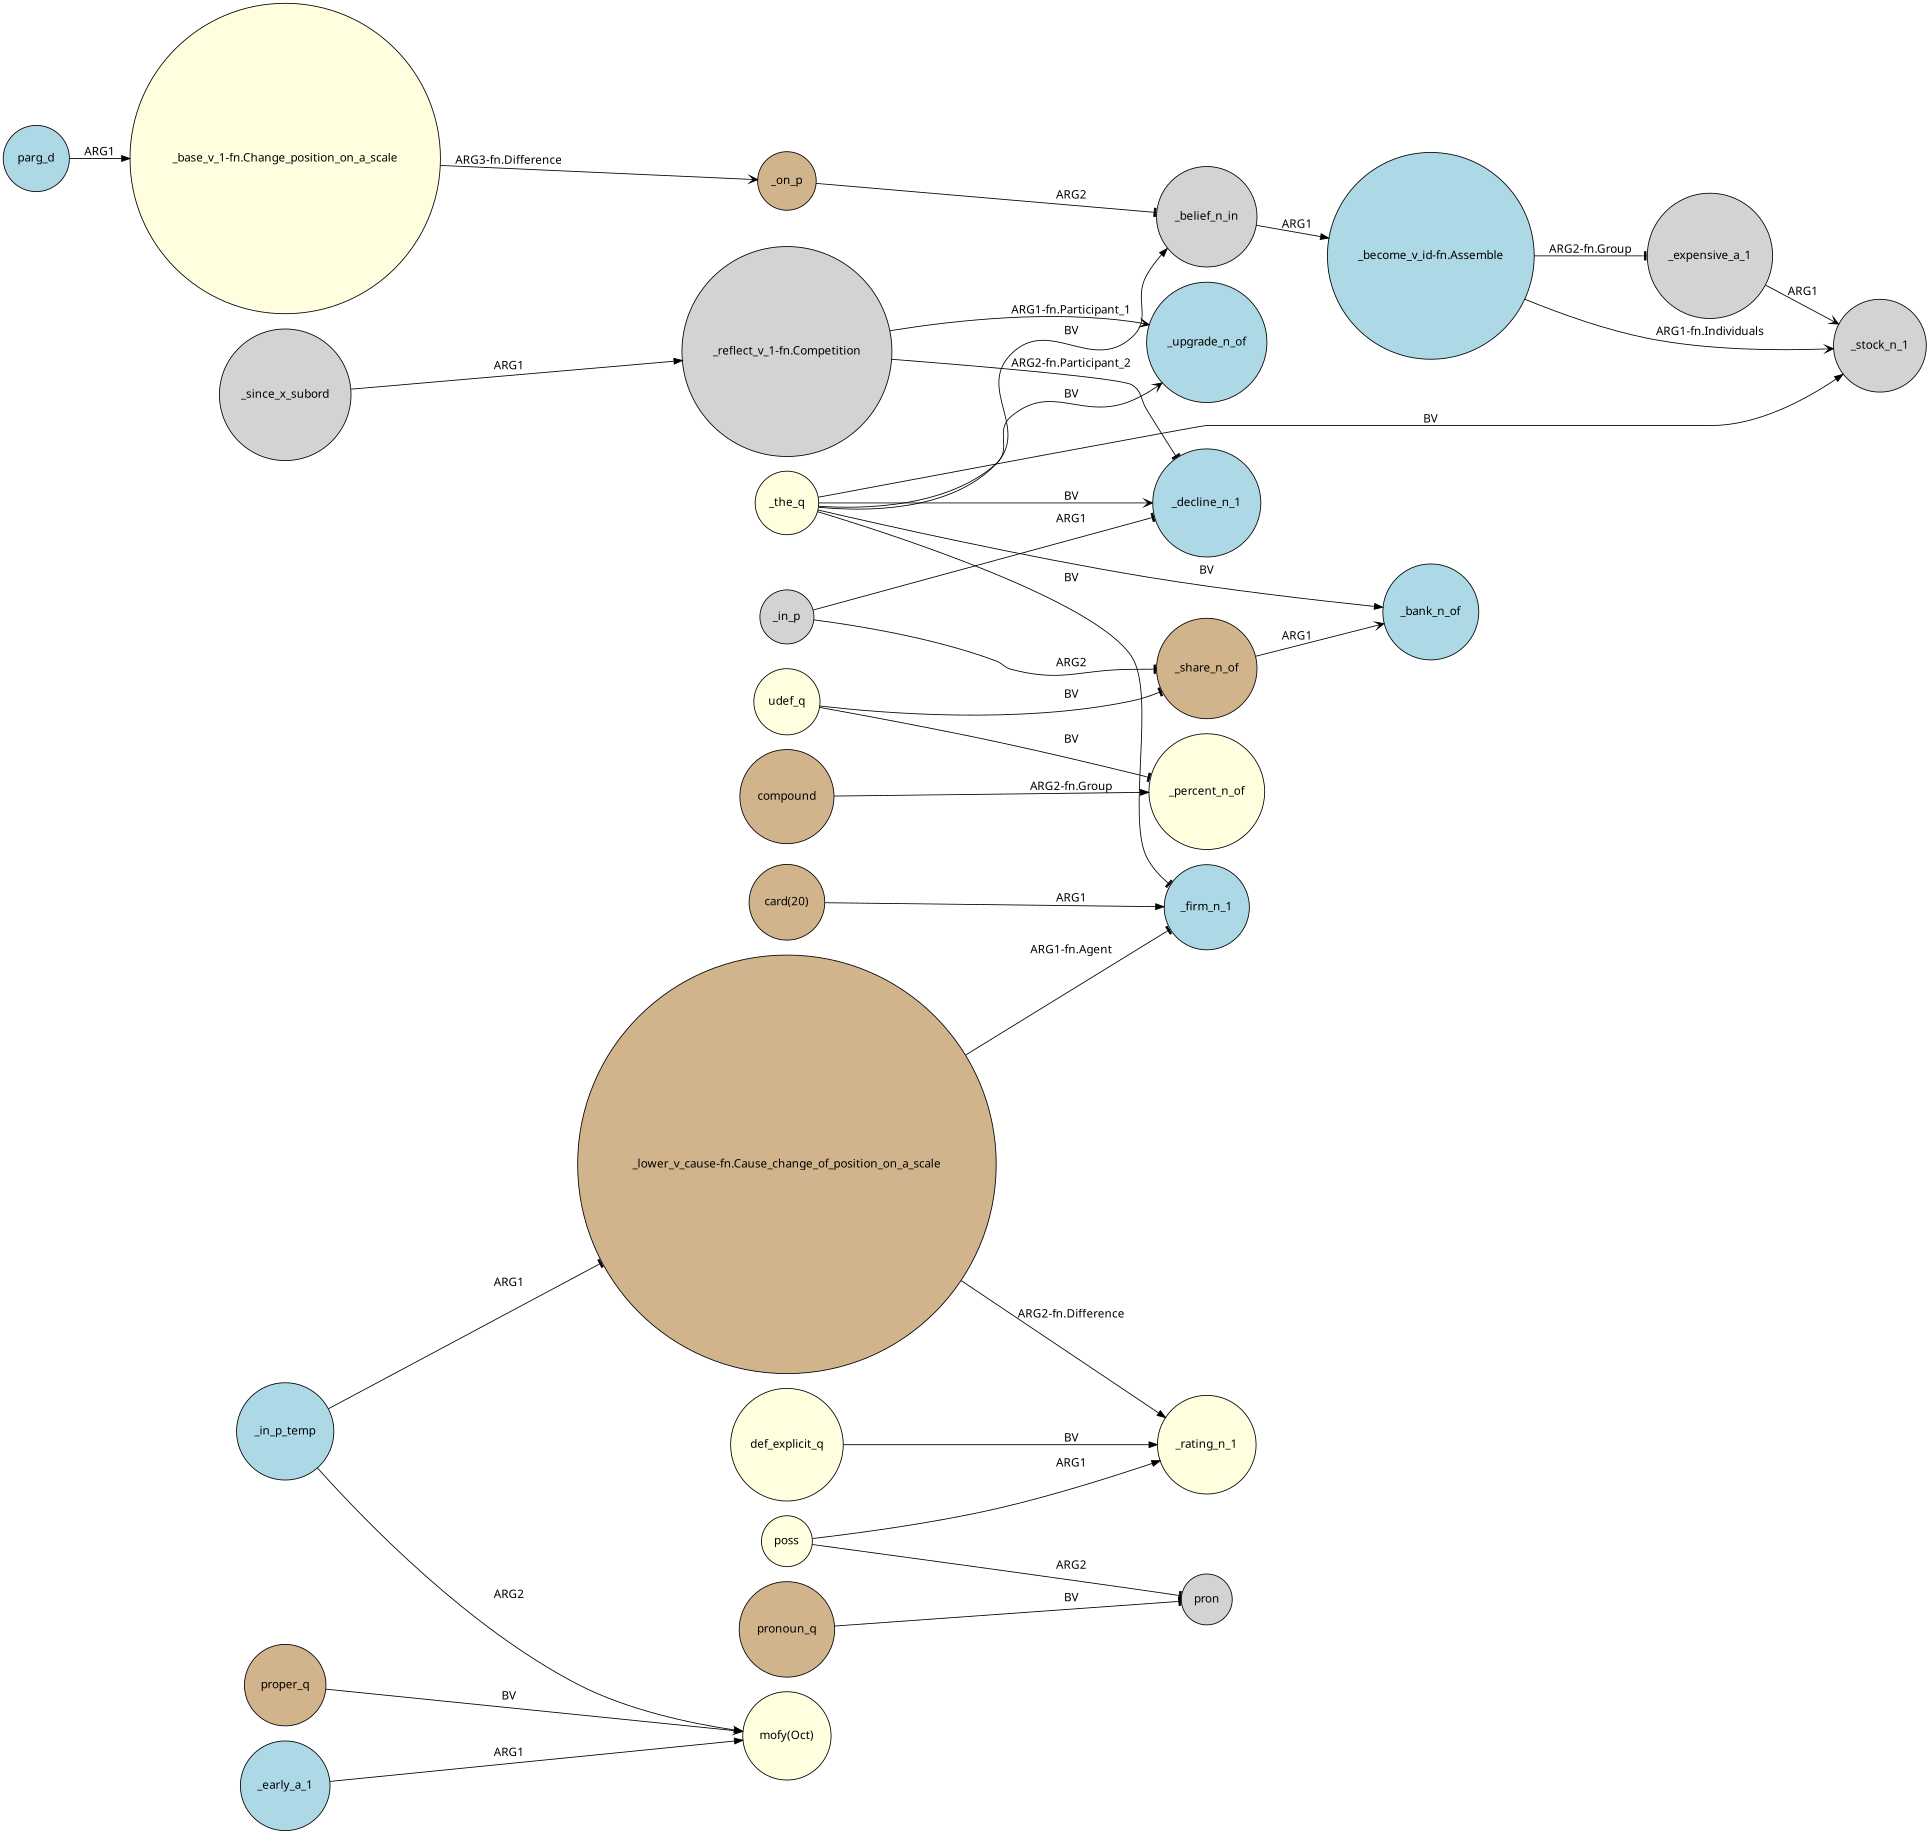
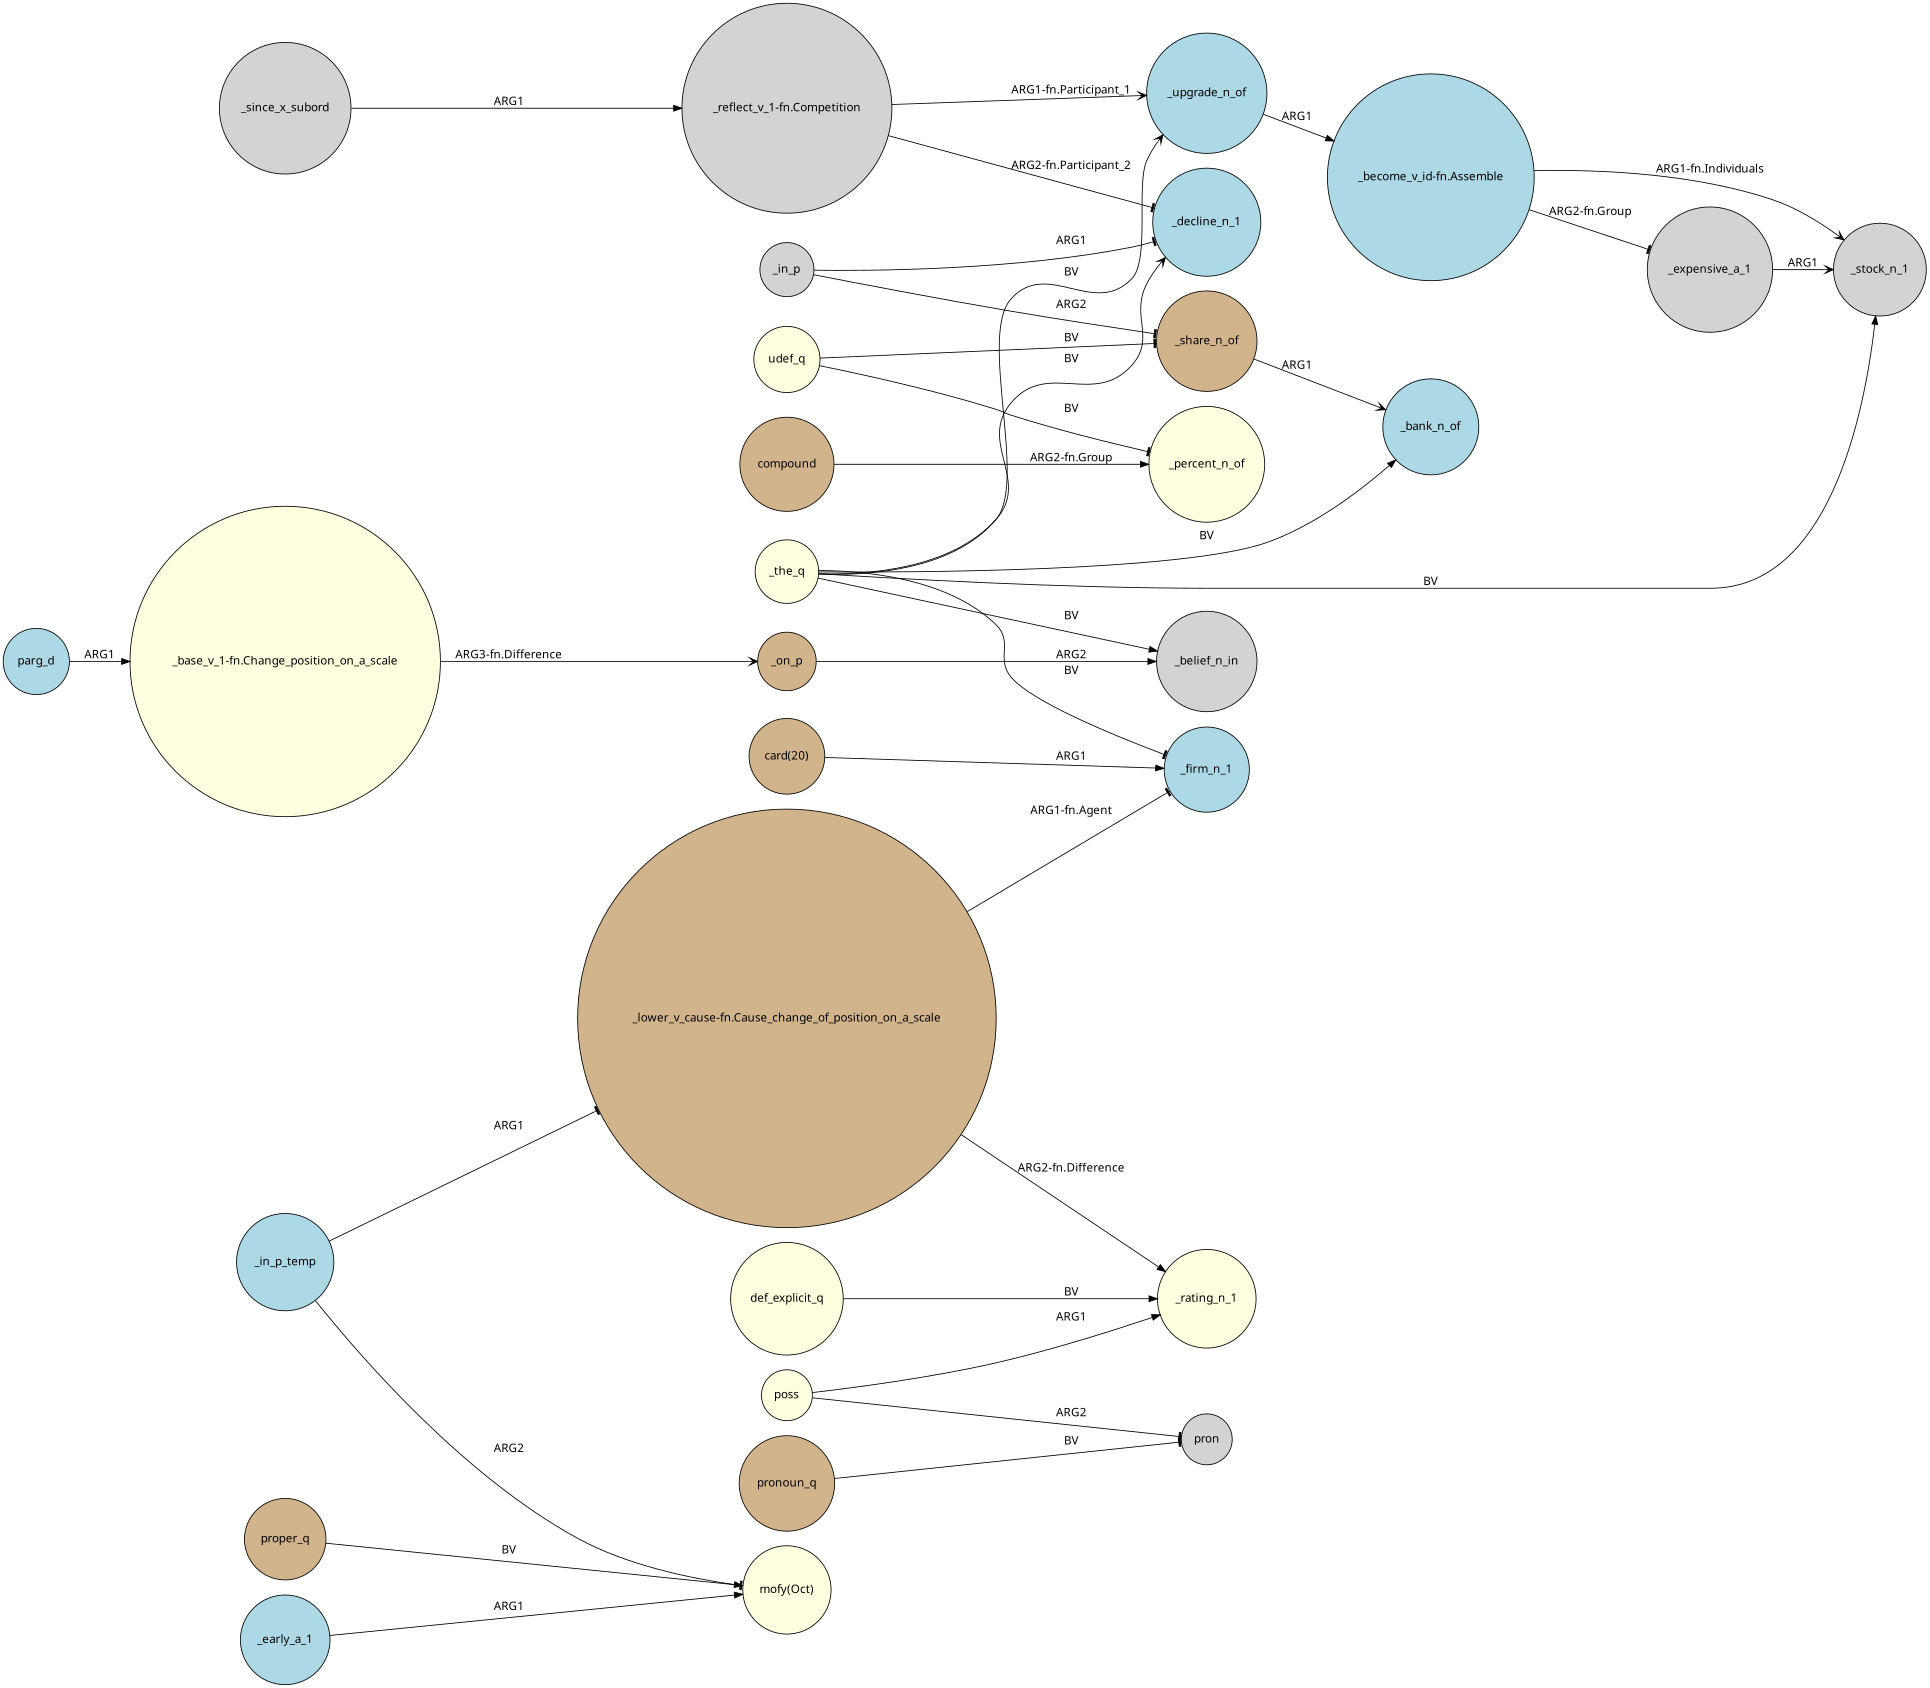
(984, 198) -> (982, 661)
(1288, 231) -> (1295, 126)
(530, 1710) -> (532, 1564)
